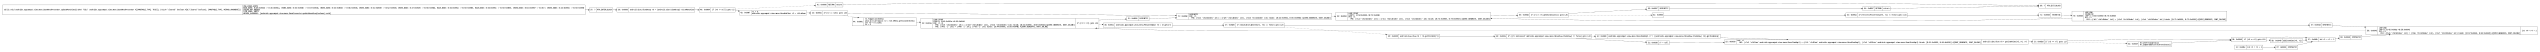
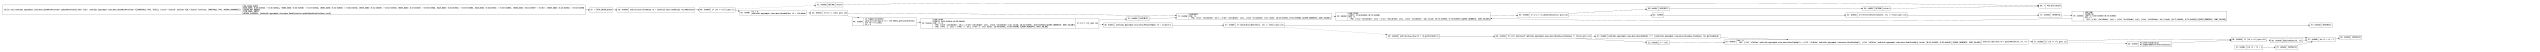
(2452, 31) -> none
